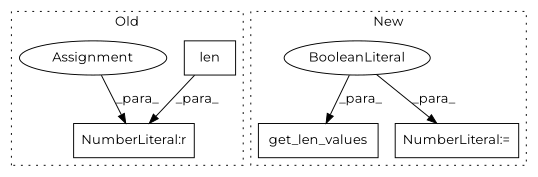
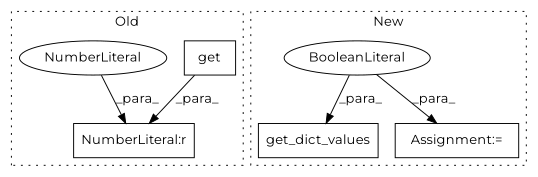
(93, 58) -> (93, 58)
(210, 58) -> (210, 58)
(318, 141) -> (318, 141)
(457, 141) -> (457, 141)
